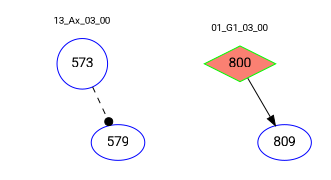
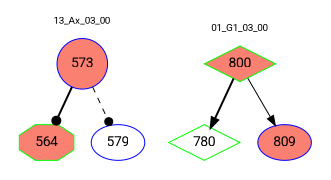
(82, 64) -> (82, 64)
none -> (47, 143)
none -> (204, 143)
(285, 143) -> (285, 143)
